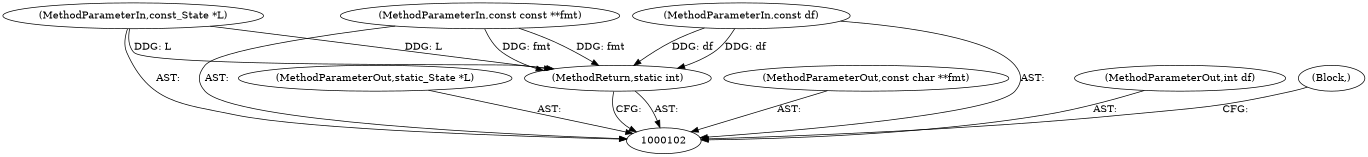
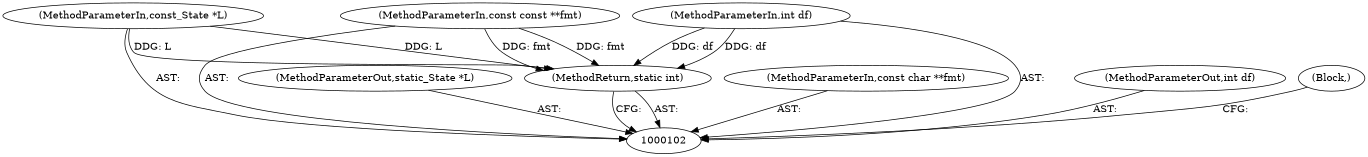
(741, 16) -> (741, 16)
(866, 78) -> (866, 78)
